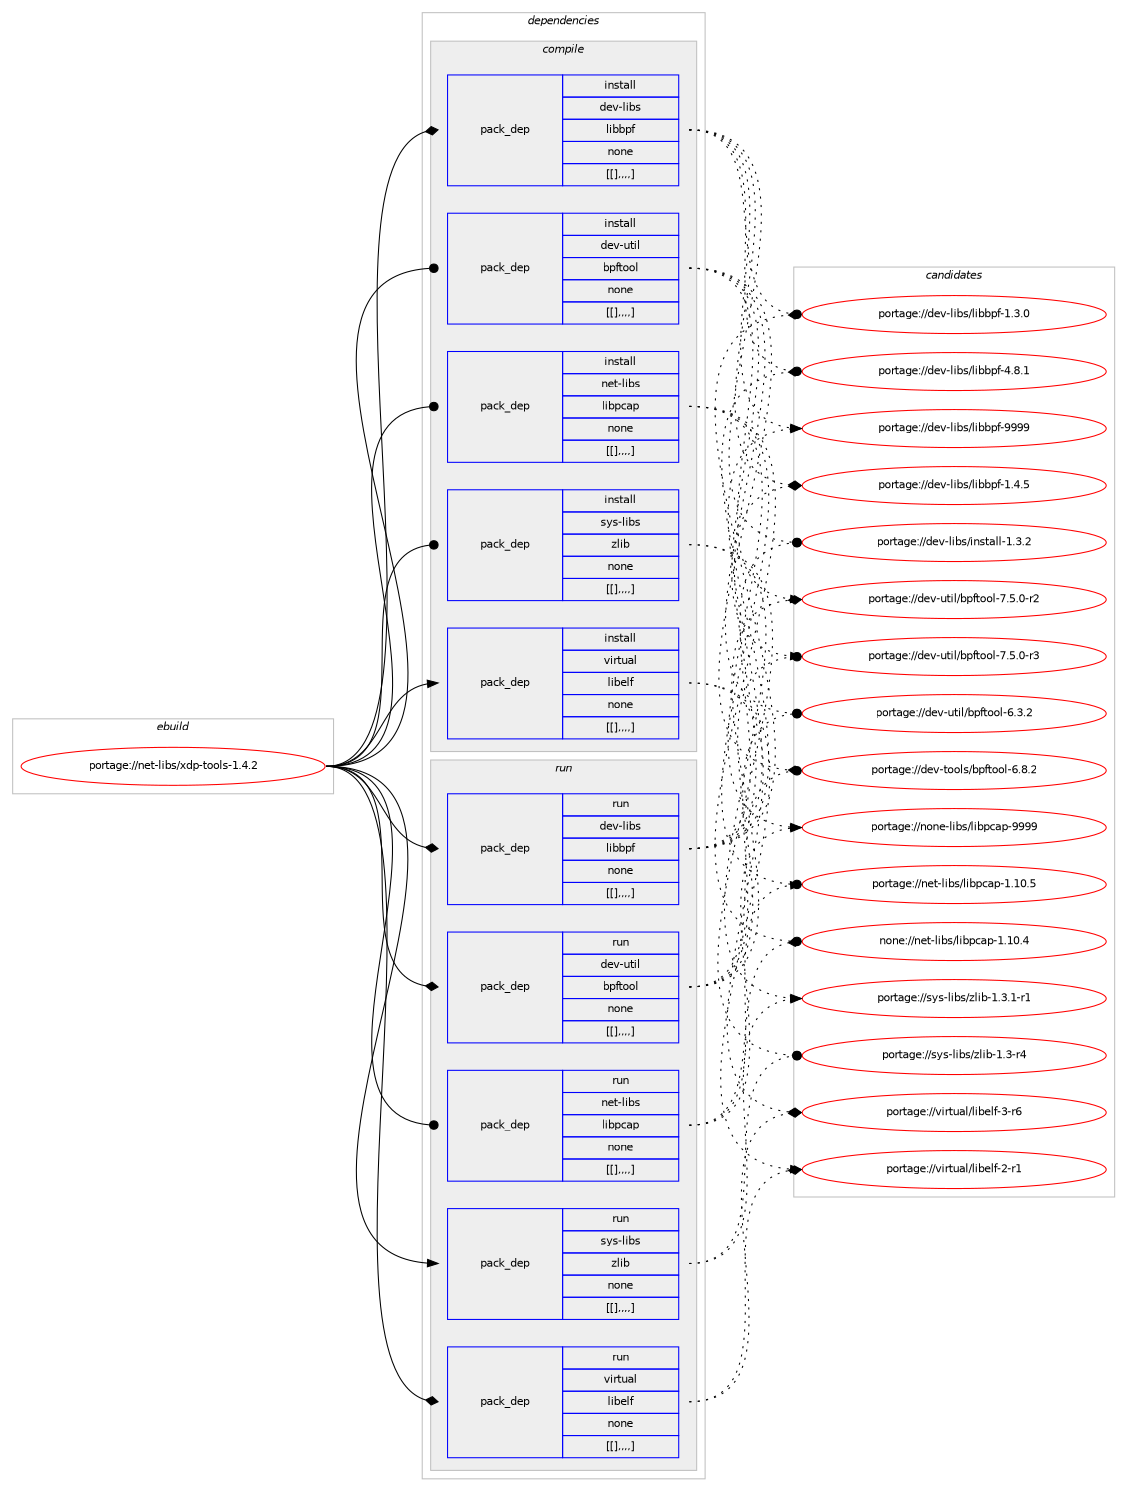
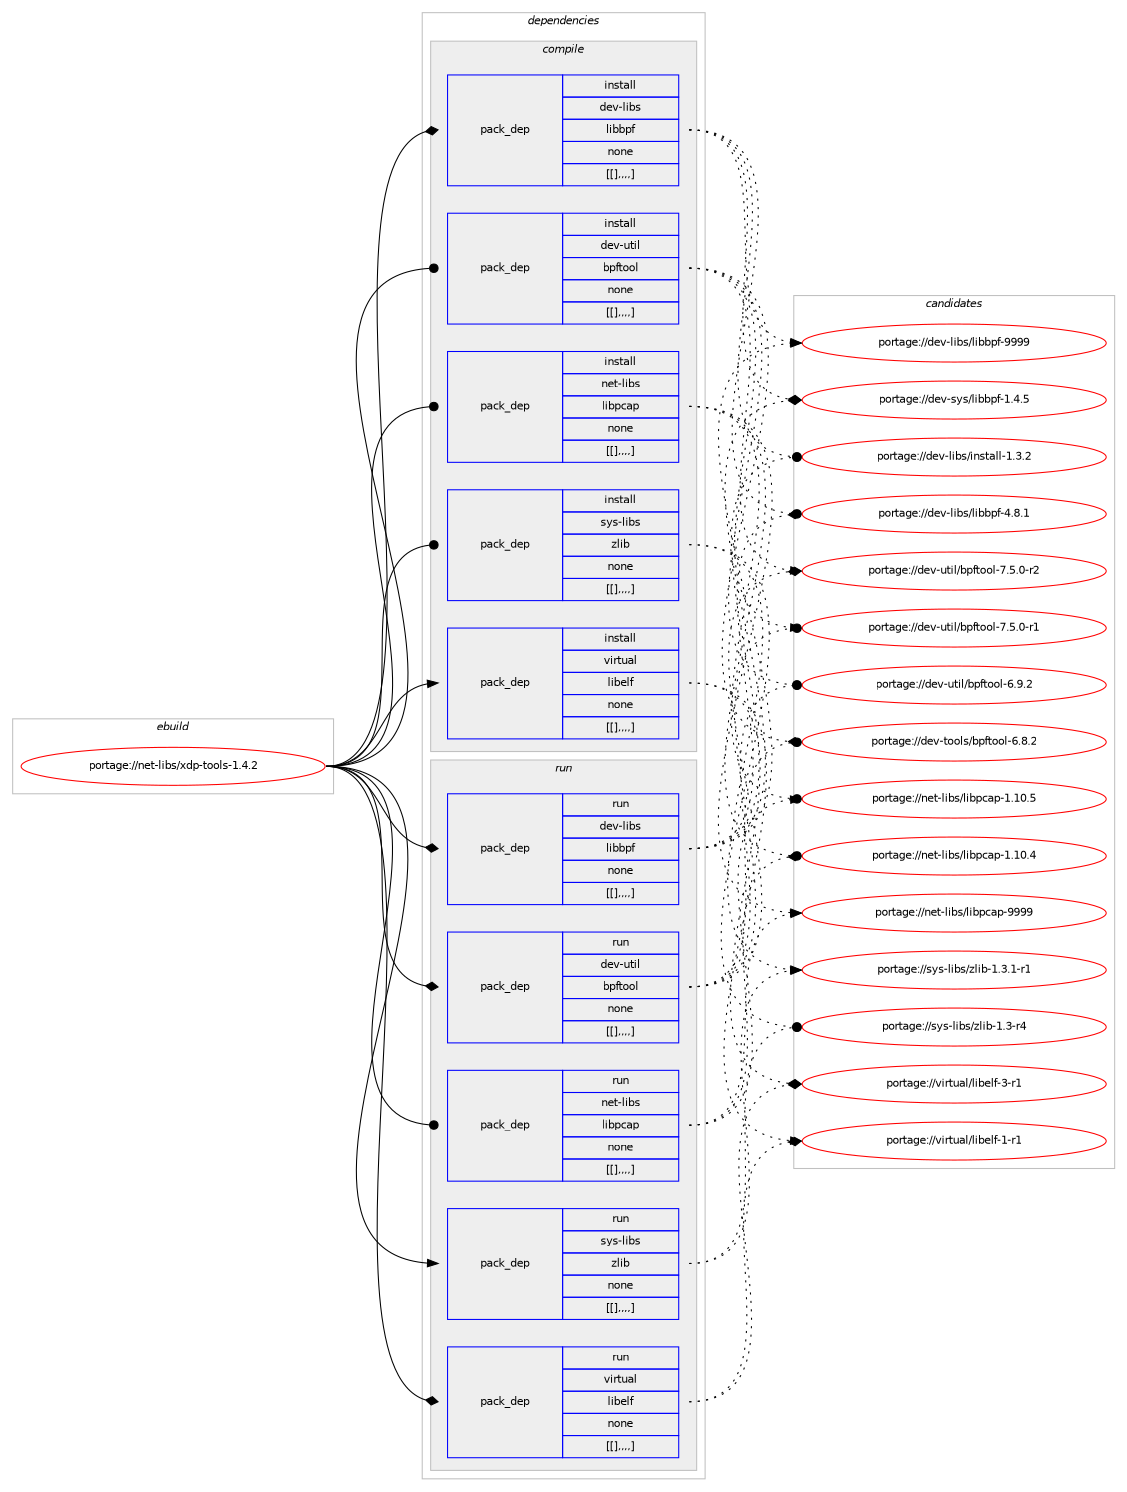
(954, 315) -> none
(954, 486) -> (954, 400)
(954, 657) -> (954, 628)
(954, 714) -> (954, 685)
(954, 828) -> (954, 913)
(954, 942) -> (954, 856)
(954, 1113) -> (954, 1084)
(954, 1170) -> (954, 1141)
